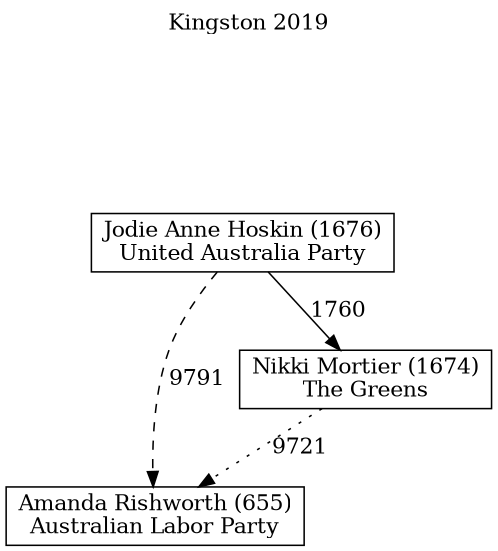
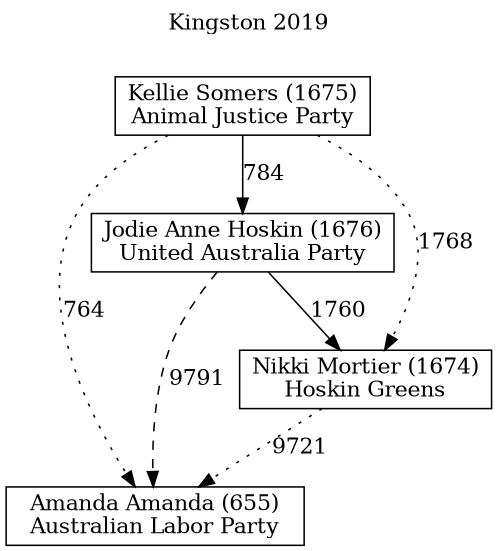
none -> (243, 106)
(366, 379) -> (366, 379)
(155, 516) -> (155, 516)
